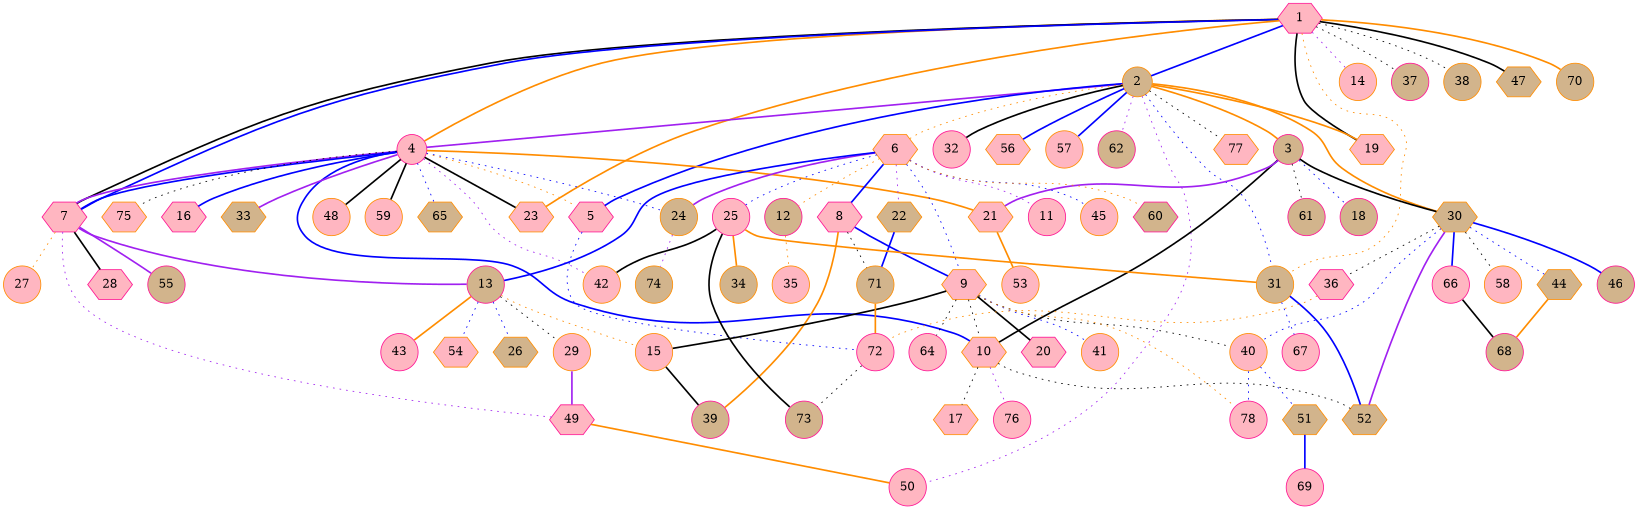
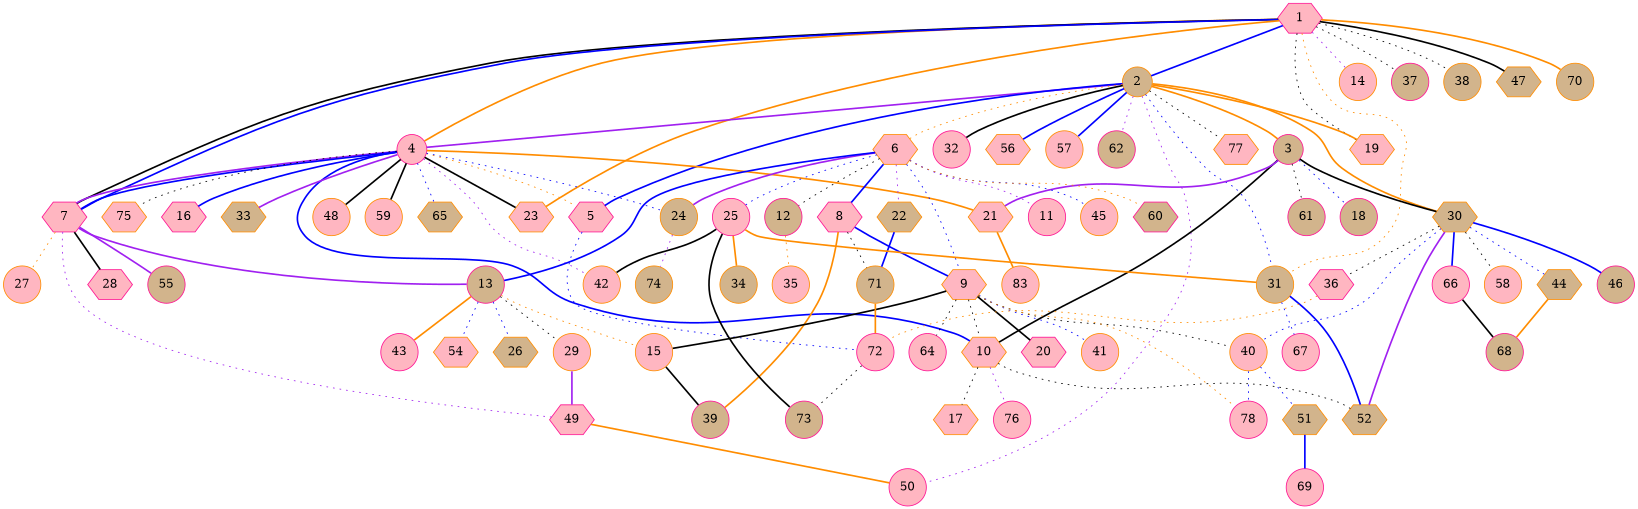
(1303, 99) -> (1303, 99)
(843, 179) -> (843, 179)
(1020, 285) -> (1020, 285)
